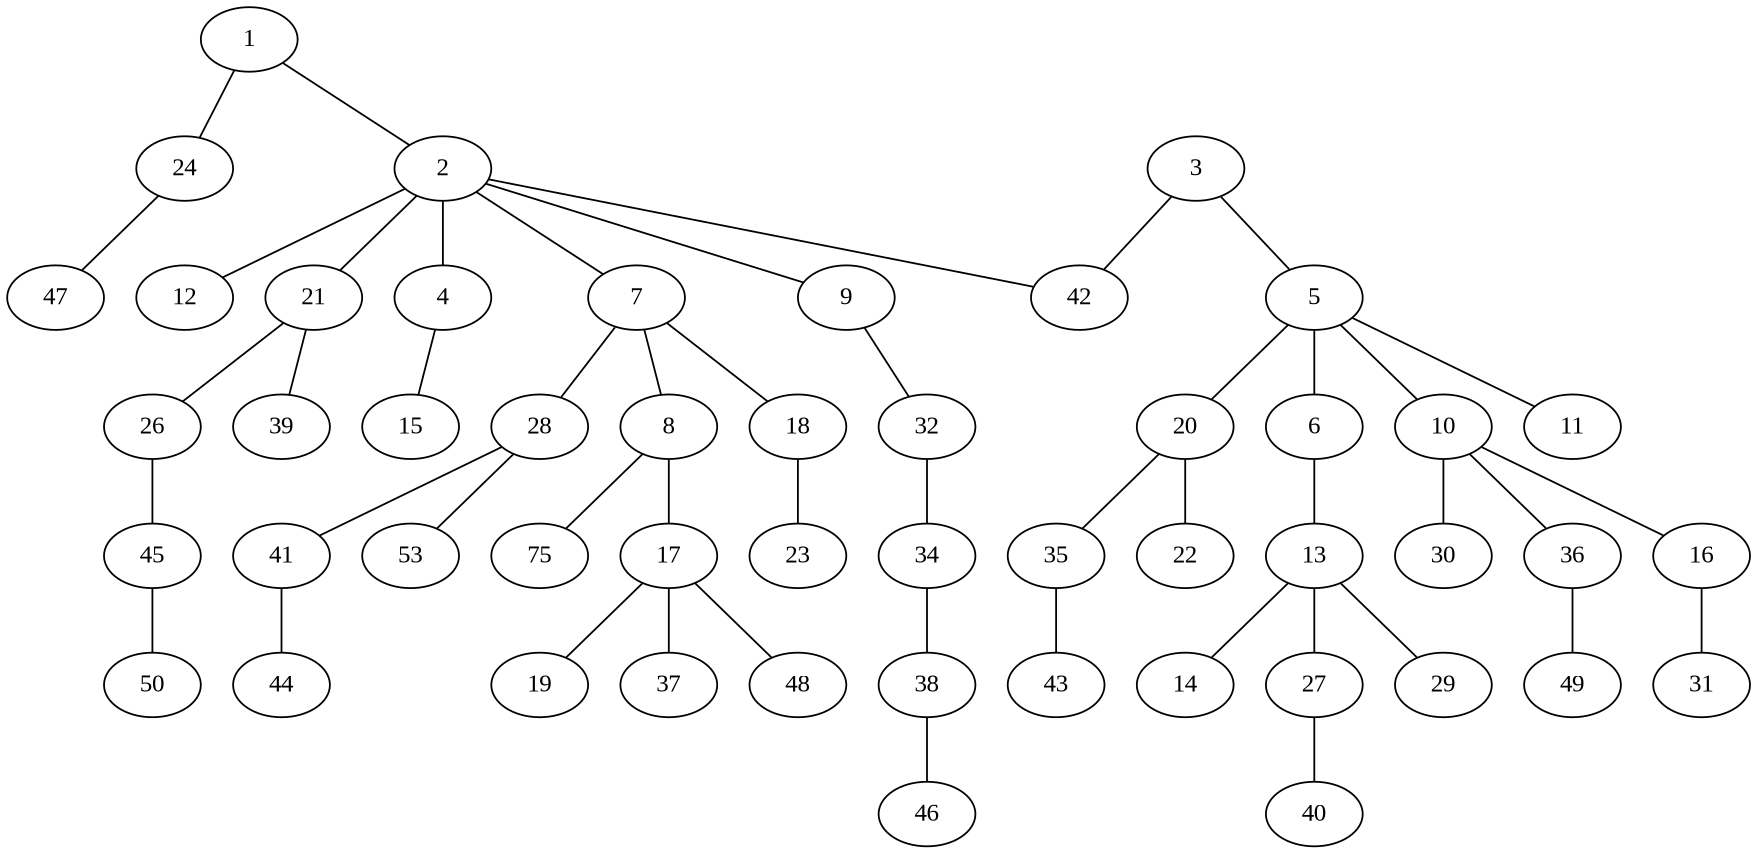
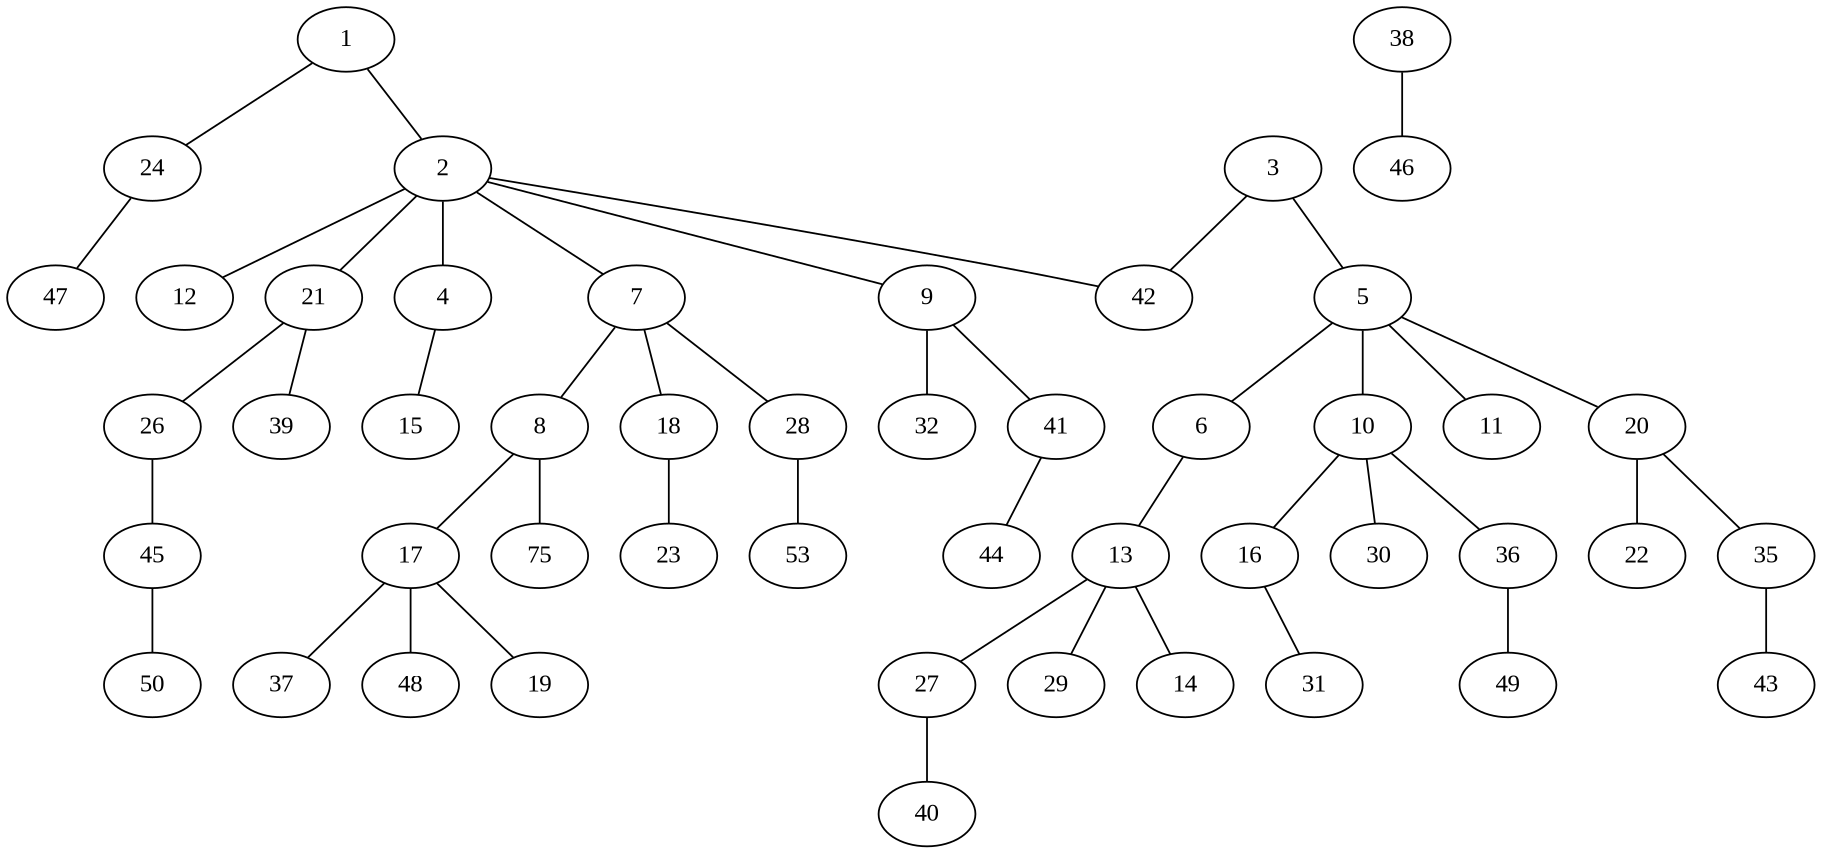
(411, 491) -> (991, 362)
(927, 556) -> none
